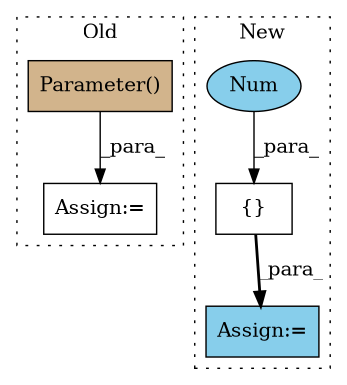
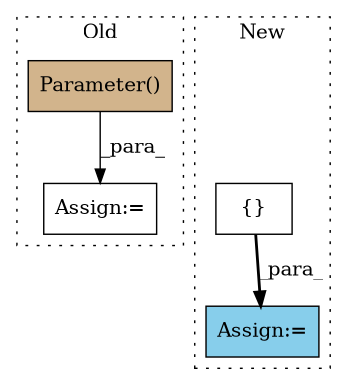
(254, 86) -> none
